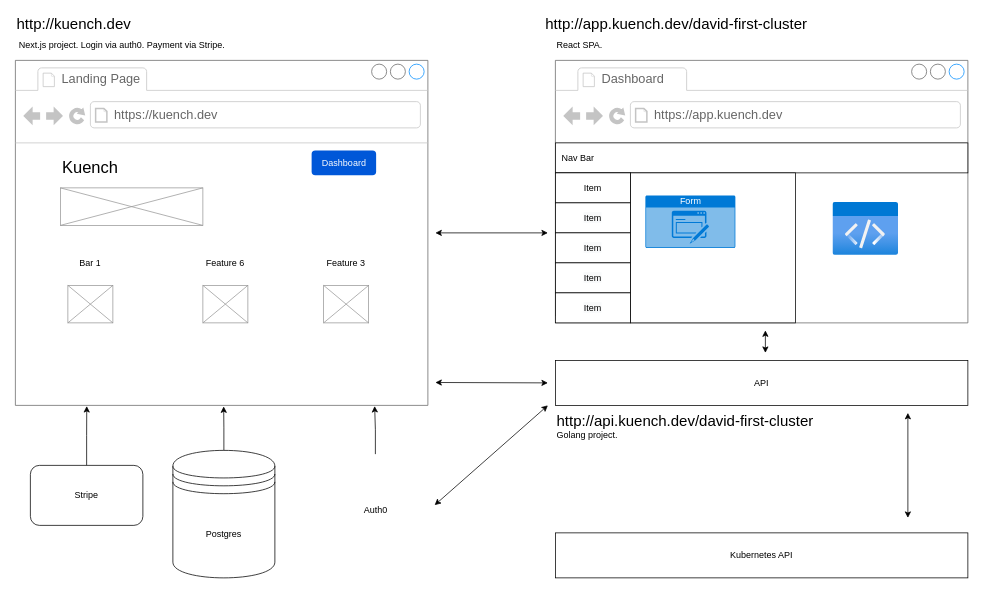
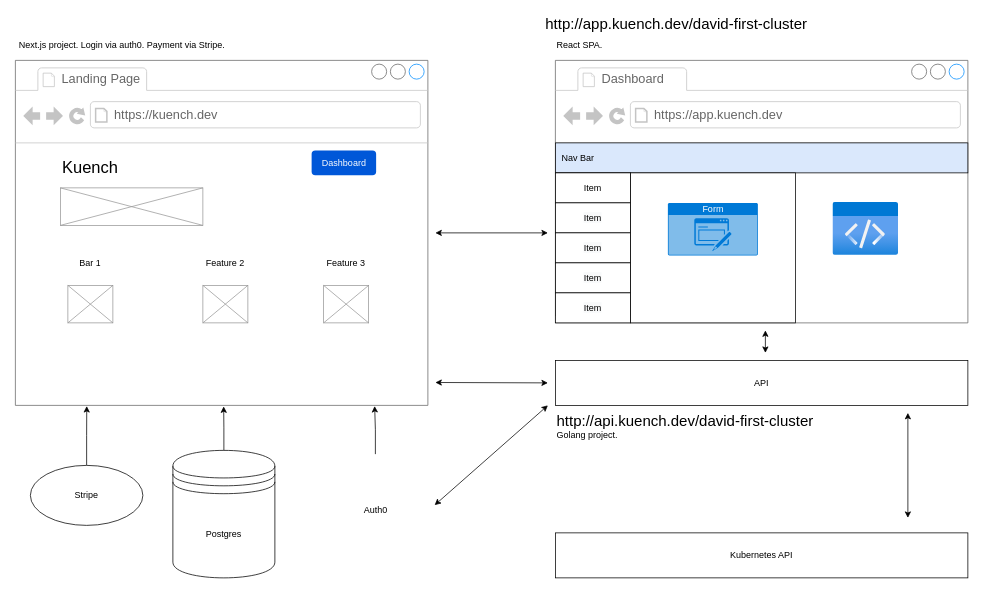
(158, 23) -> none
(762, 158) -> (762, 158)
(690, 222) -> (713, 229)
(225, 263) -> (225, 263)
(87, 495) -> (87, 495)
